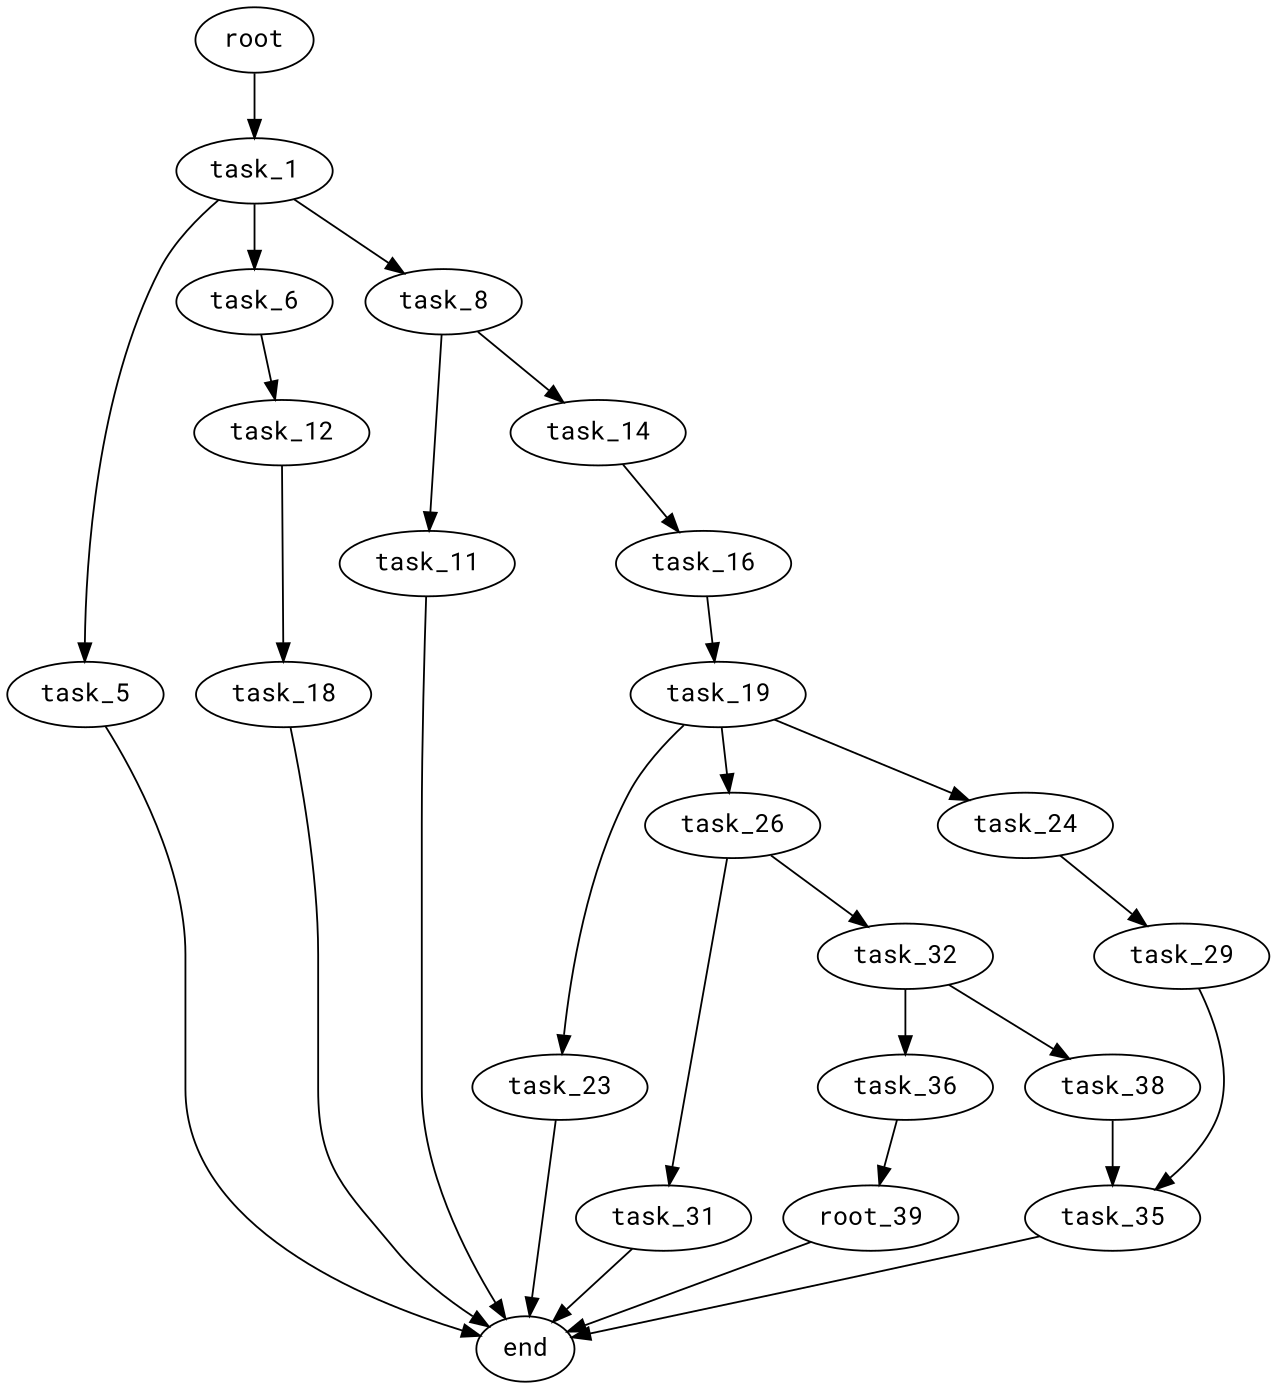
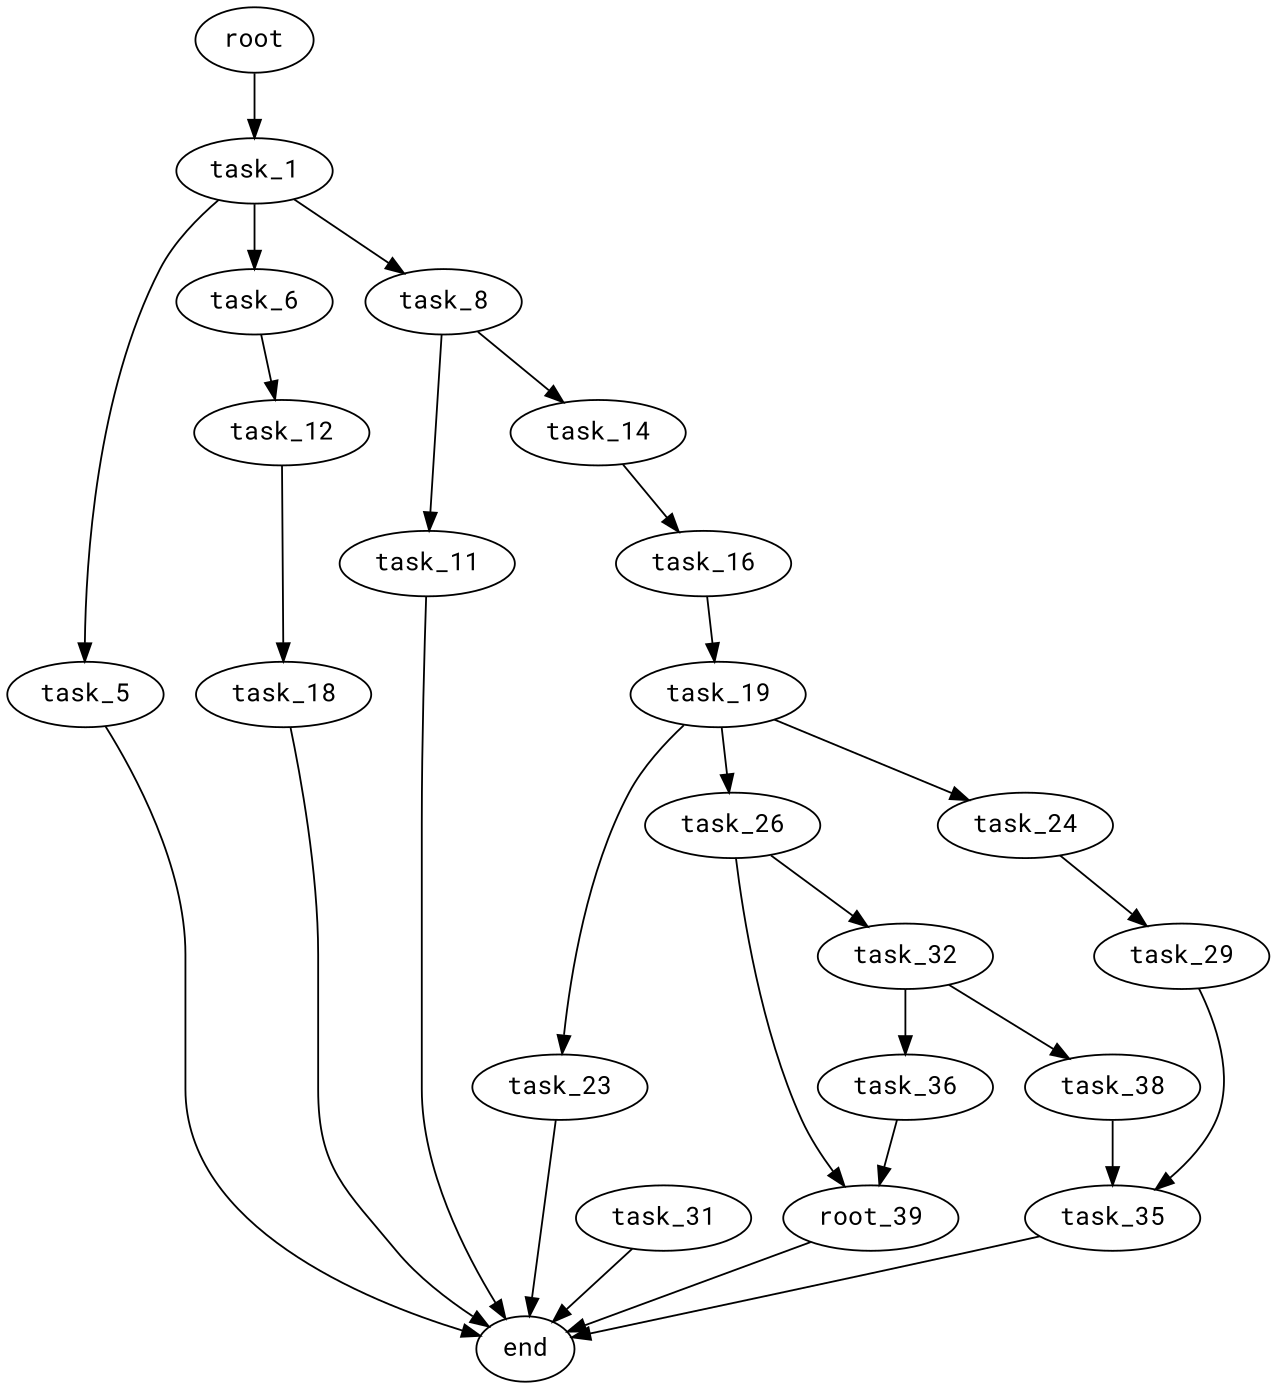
(700, 1013) -> (767, 1021)
